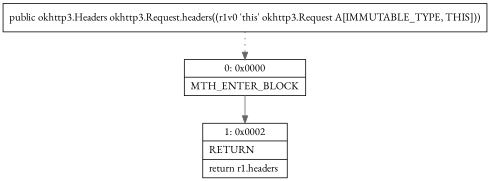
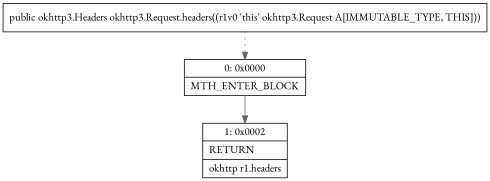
(244, 168) -> (245, 168)
